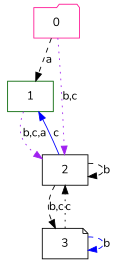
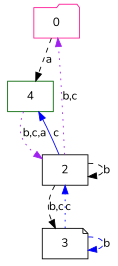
(62, 92) -> (62, 101)
(30, 96) -> (30, 96)
(65, 211) -> (65, 211)
